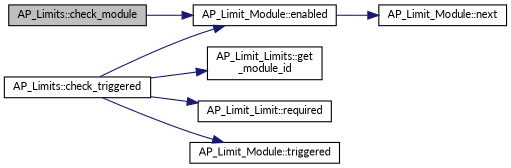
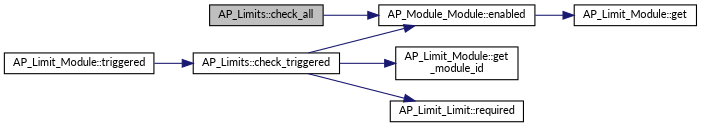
(78, 15) -> (266, 15)
(265, 15) -> (457, 15)
(443, 15) -> (635, 15)
(265, 63) -> (457, 63)
(157, 120) -> (168, 63)
